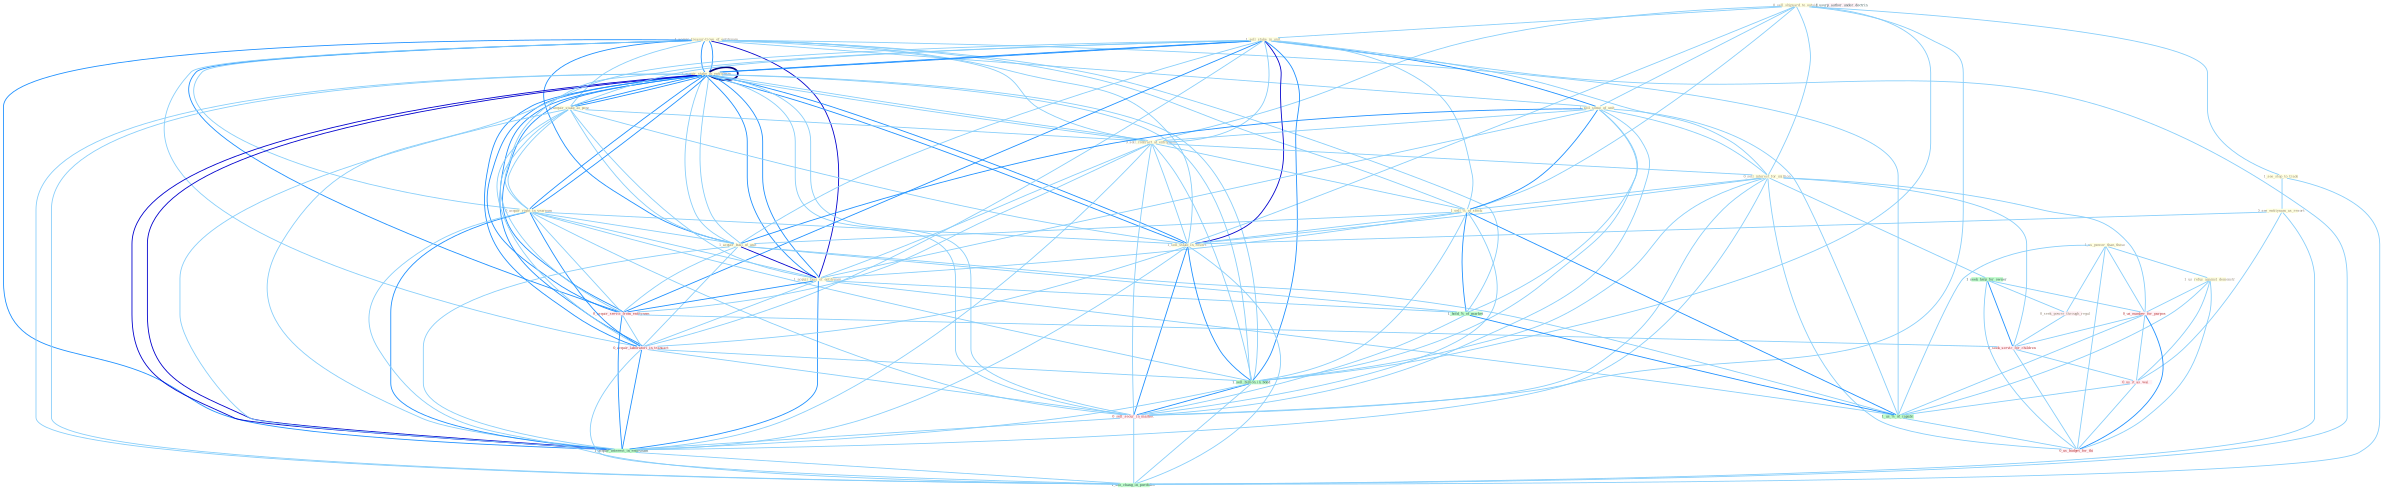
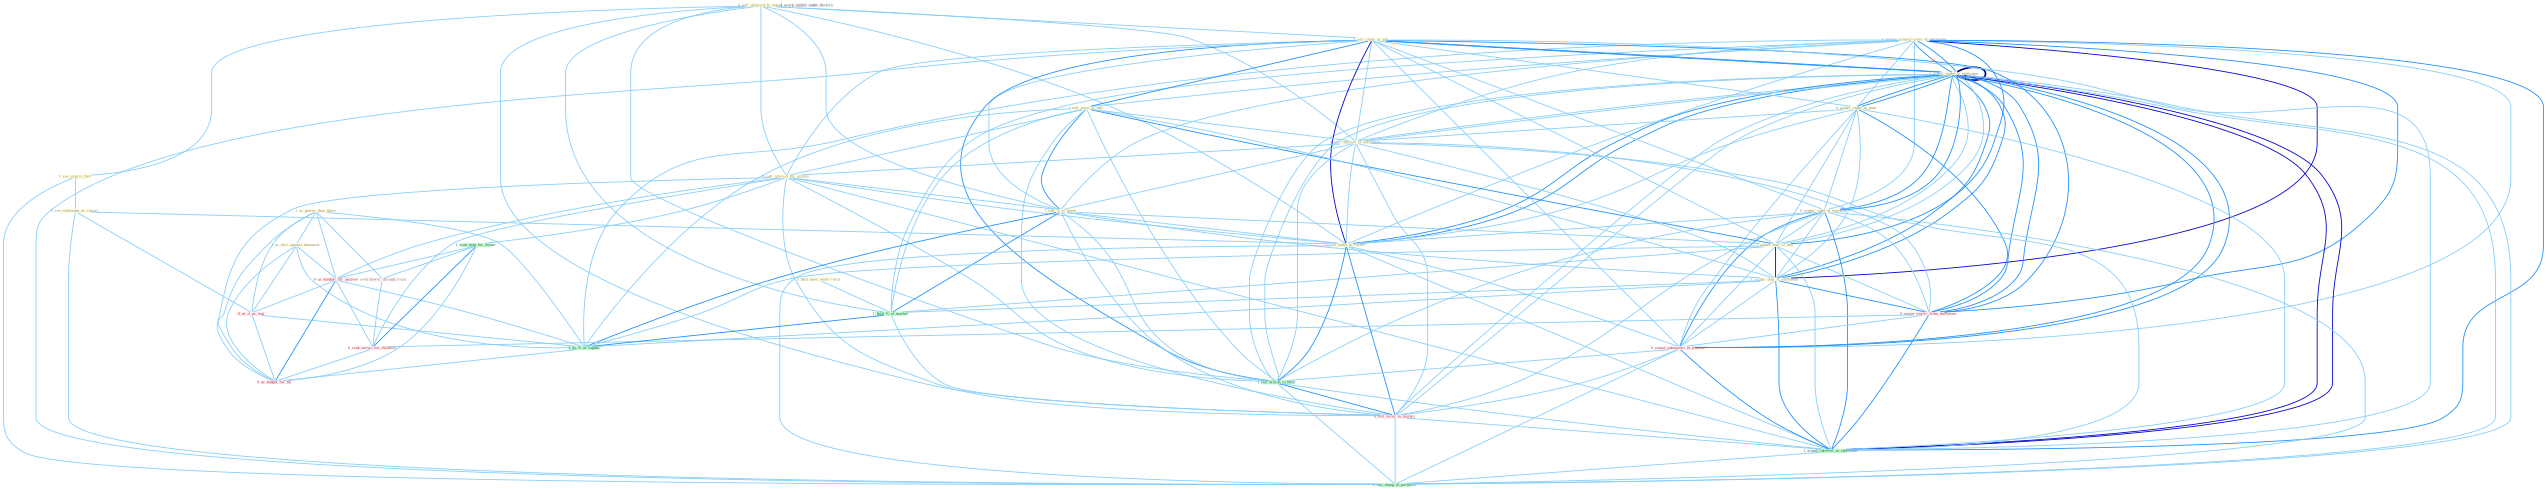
(707, 39) -> (1914, 39)
(1697, 56) -> (584, 172)
(2282, 177) -> (75, 177)
(512, 221) -> (1981, 205)
none -> (819, 279)
(2210, 279) -> (297, 245)
(2078, 366) -> (268, 252)
